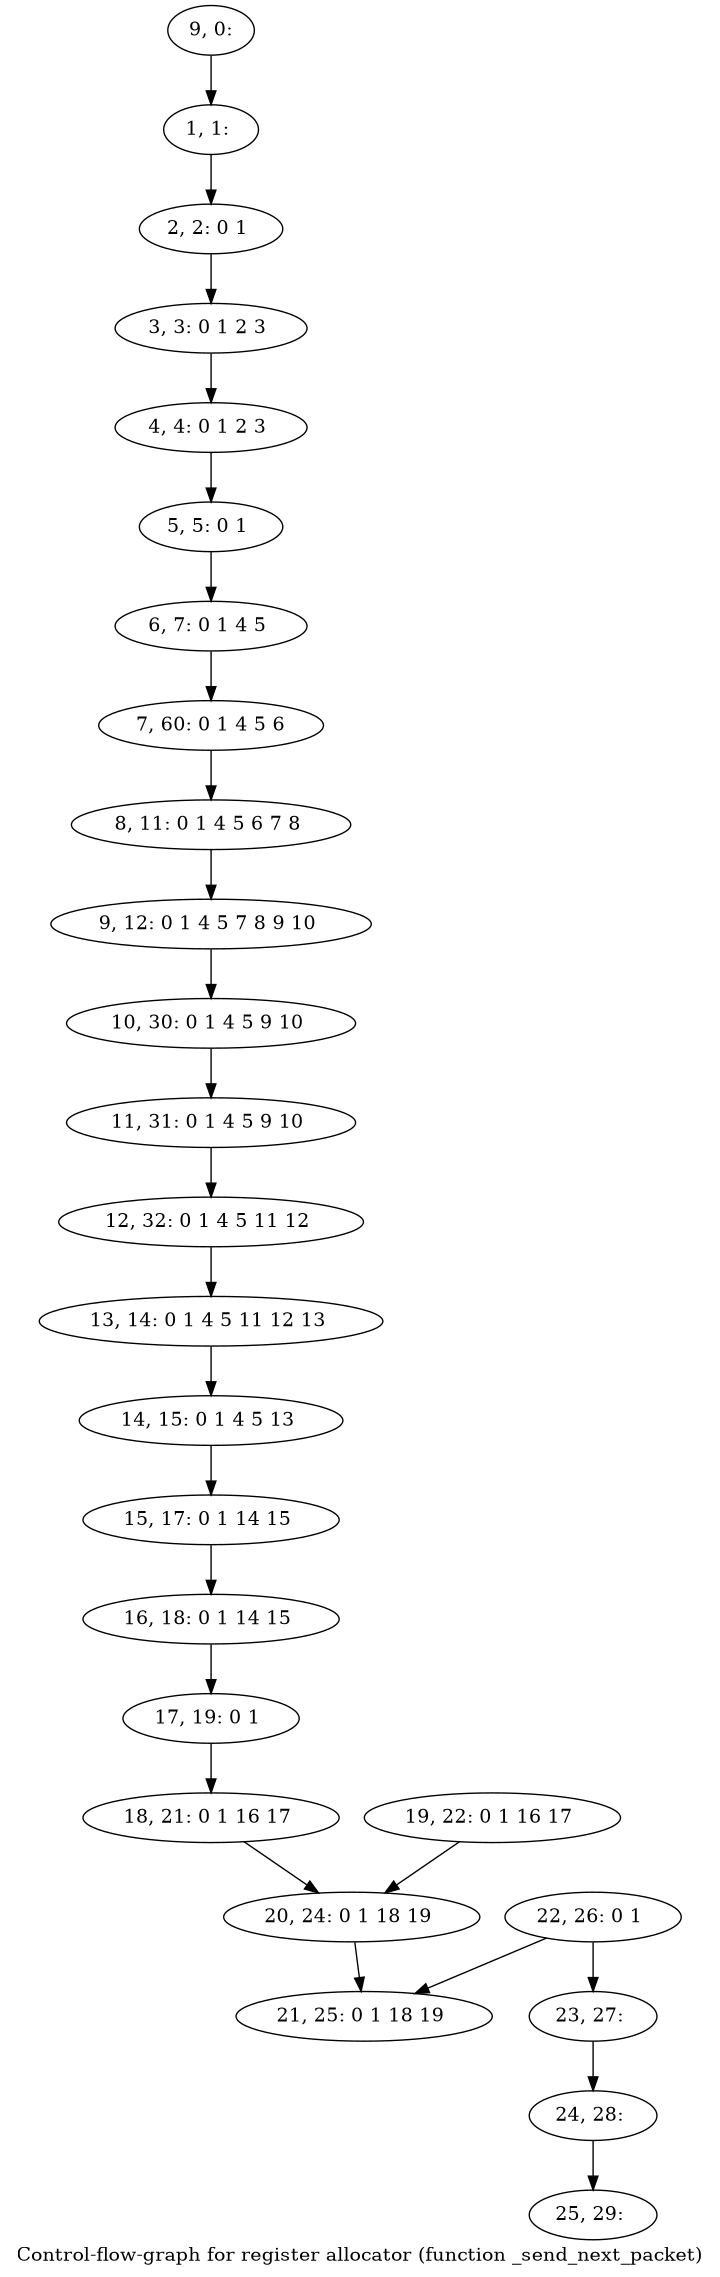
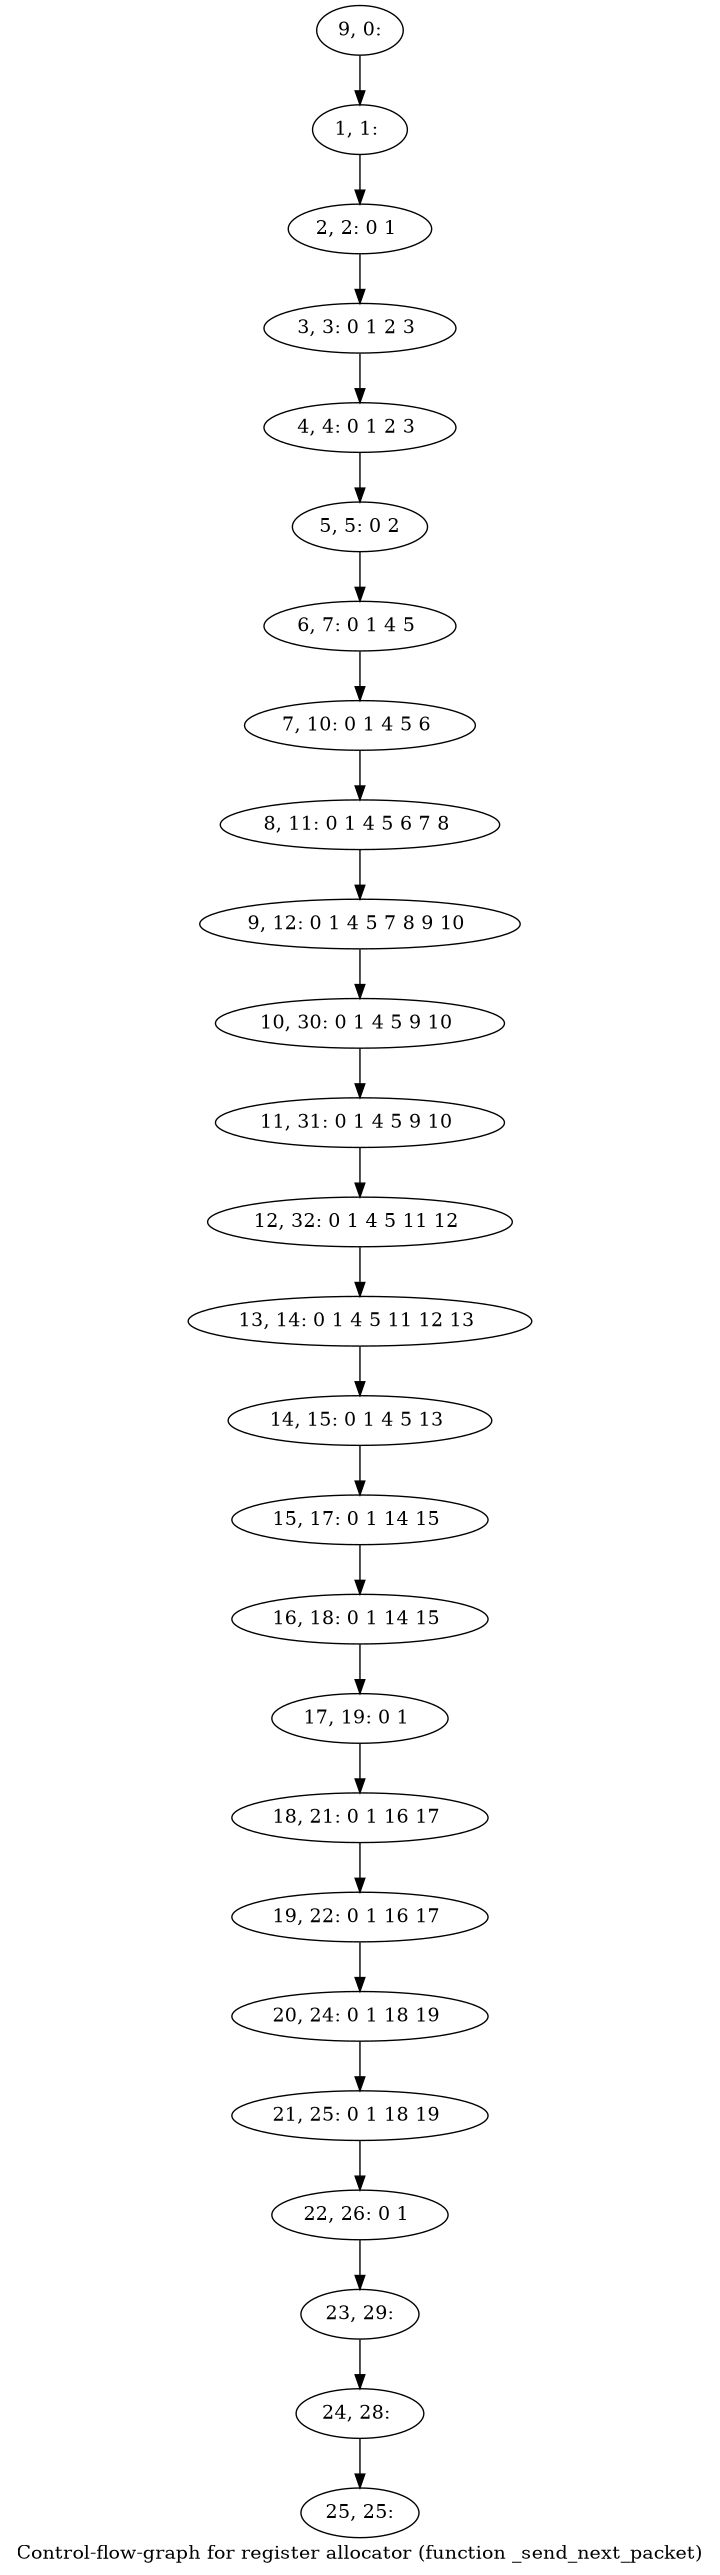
(211, 527) -> (360, 527)
(211, 725) -> (360, 725)
(275, 1863) -> (360, 1861)
(487, 1963) -> (360, 2159)
(593, 2016) -> (360, 2314)
(593, 2215) -> (360, 2513)
